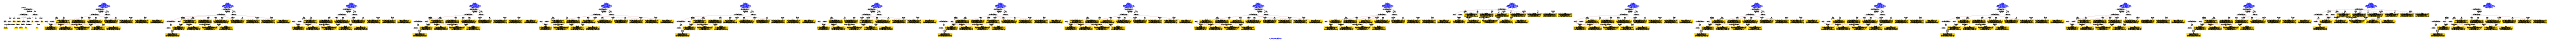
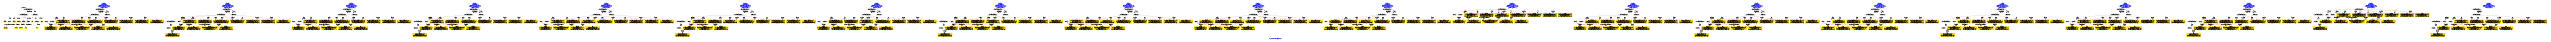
(5, 22) -> (5, 22)
